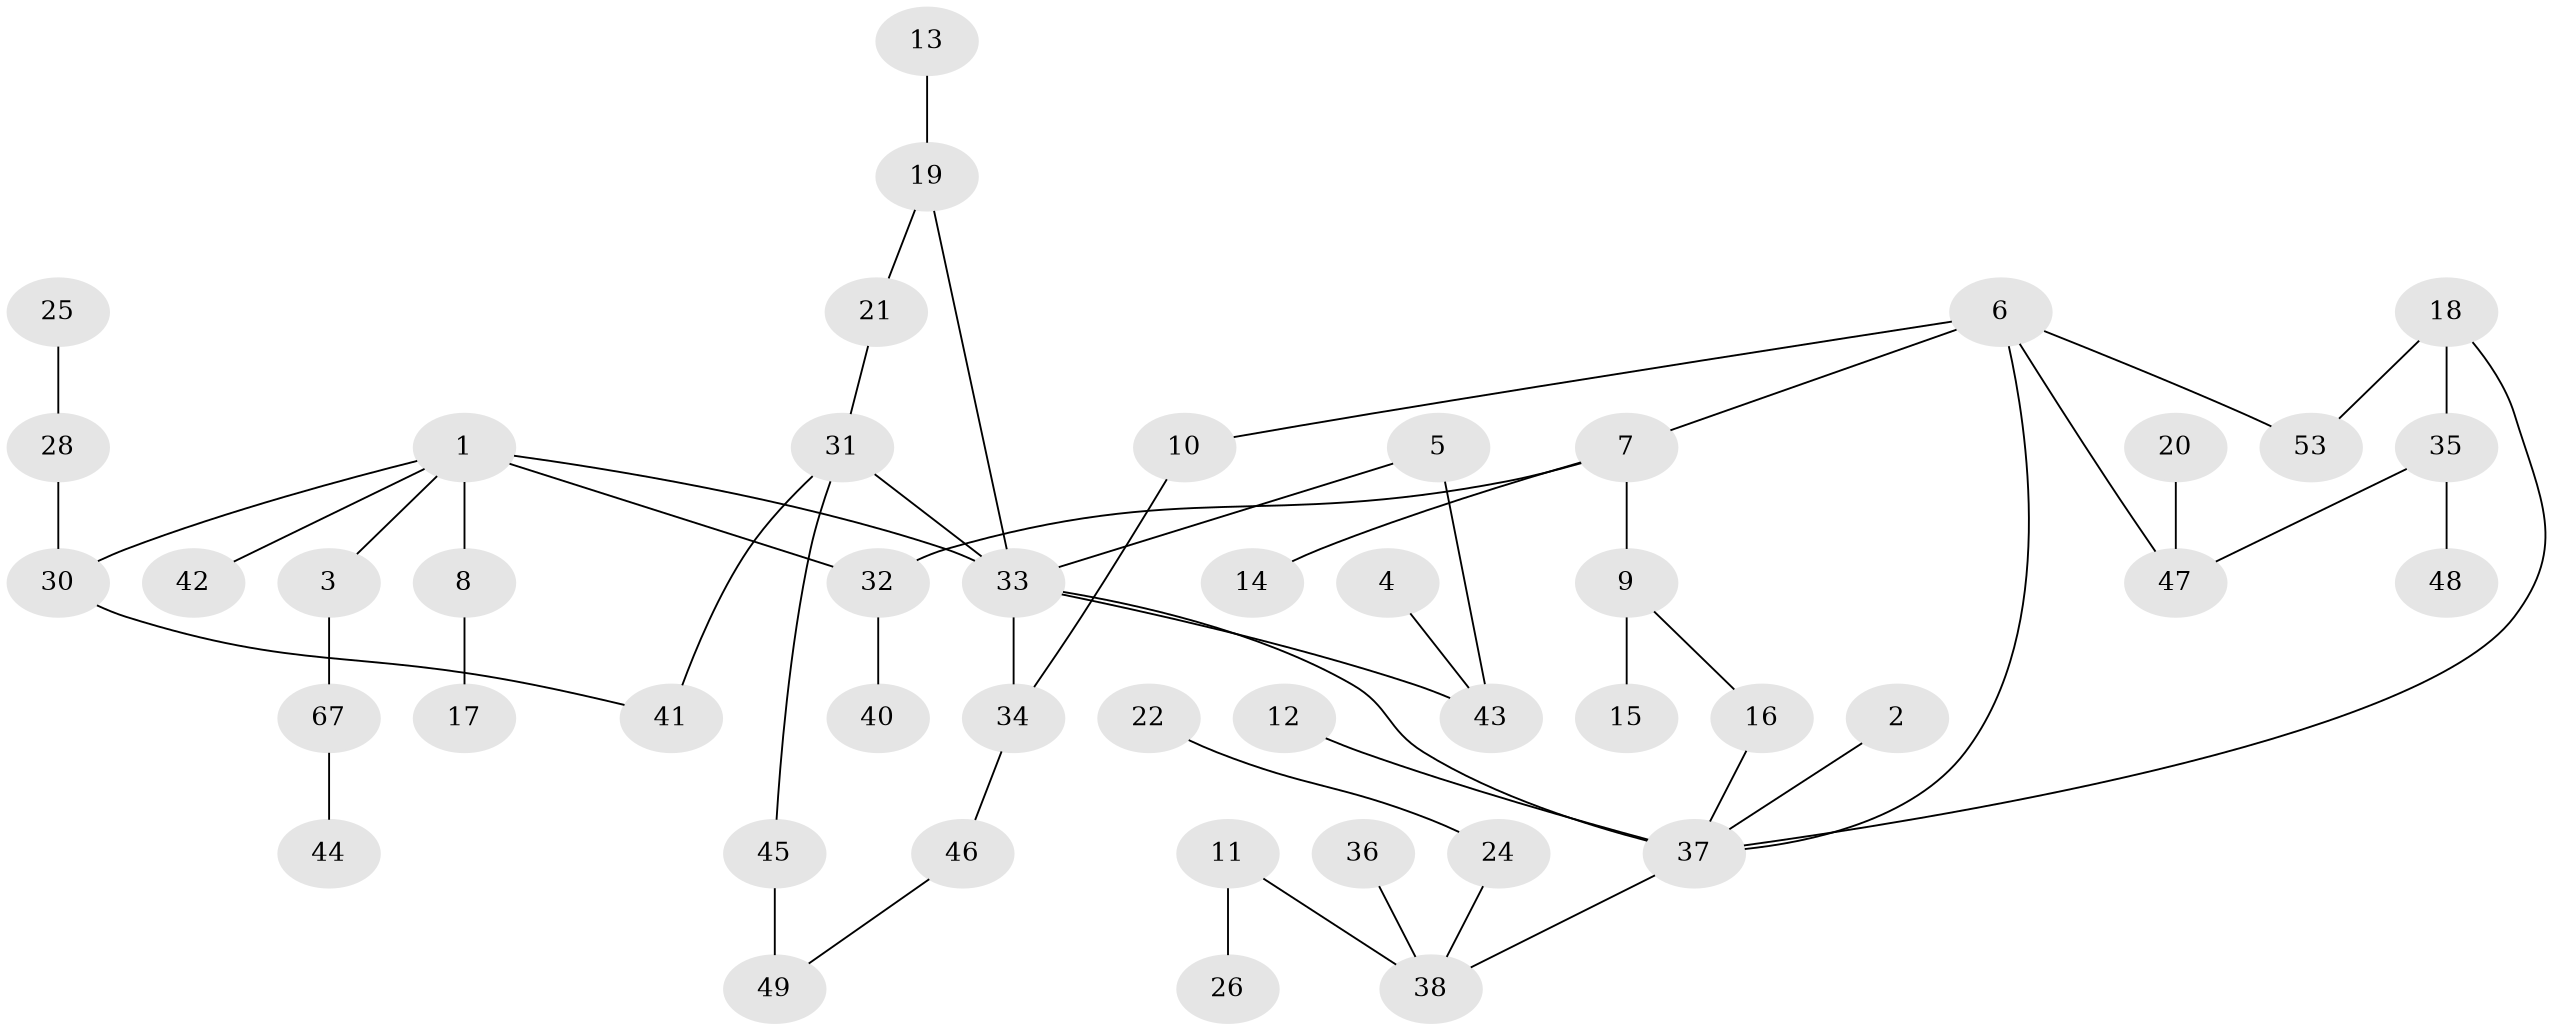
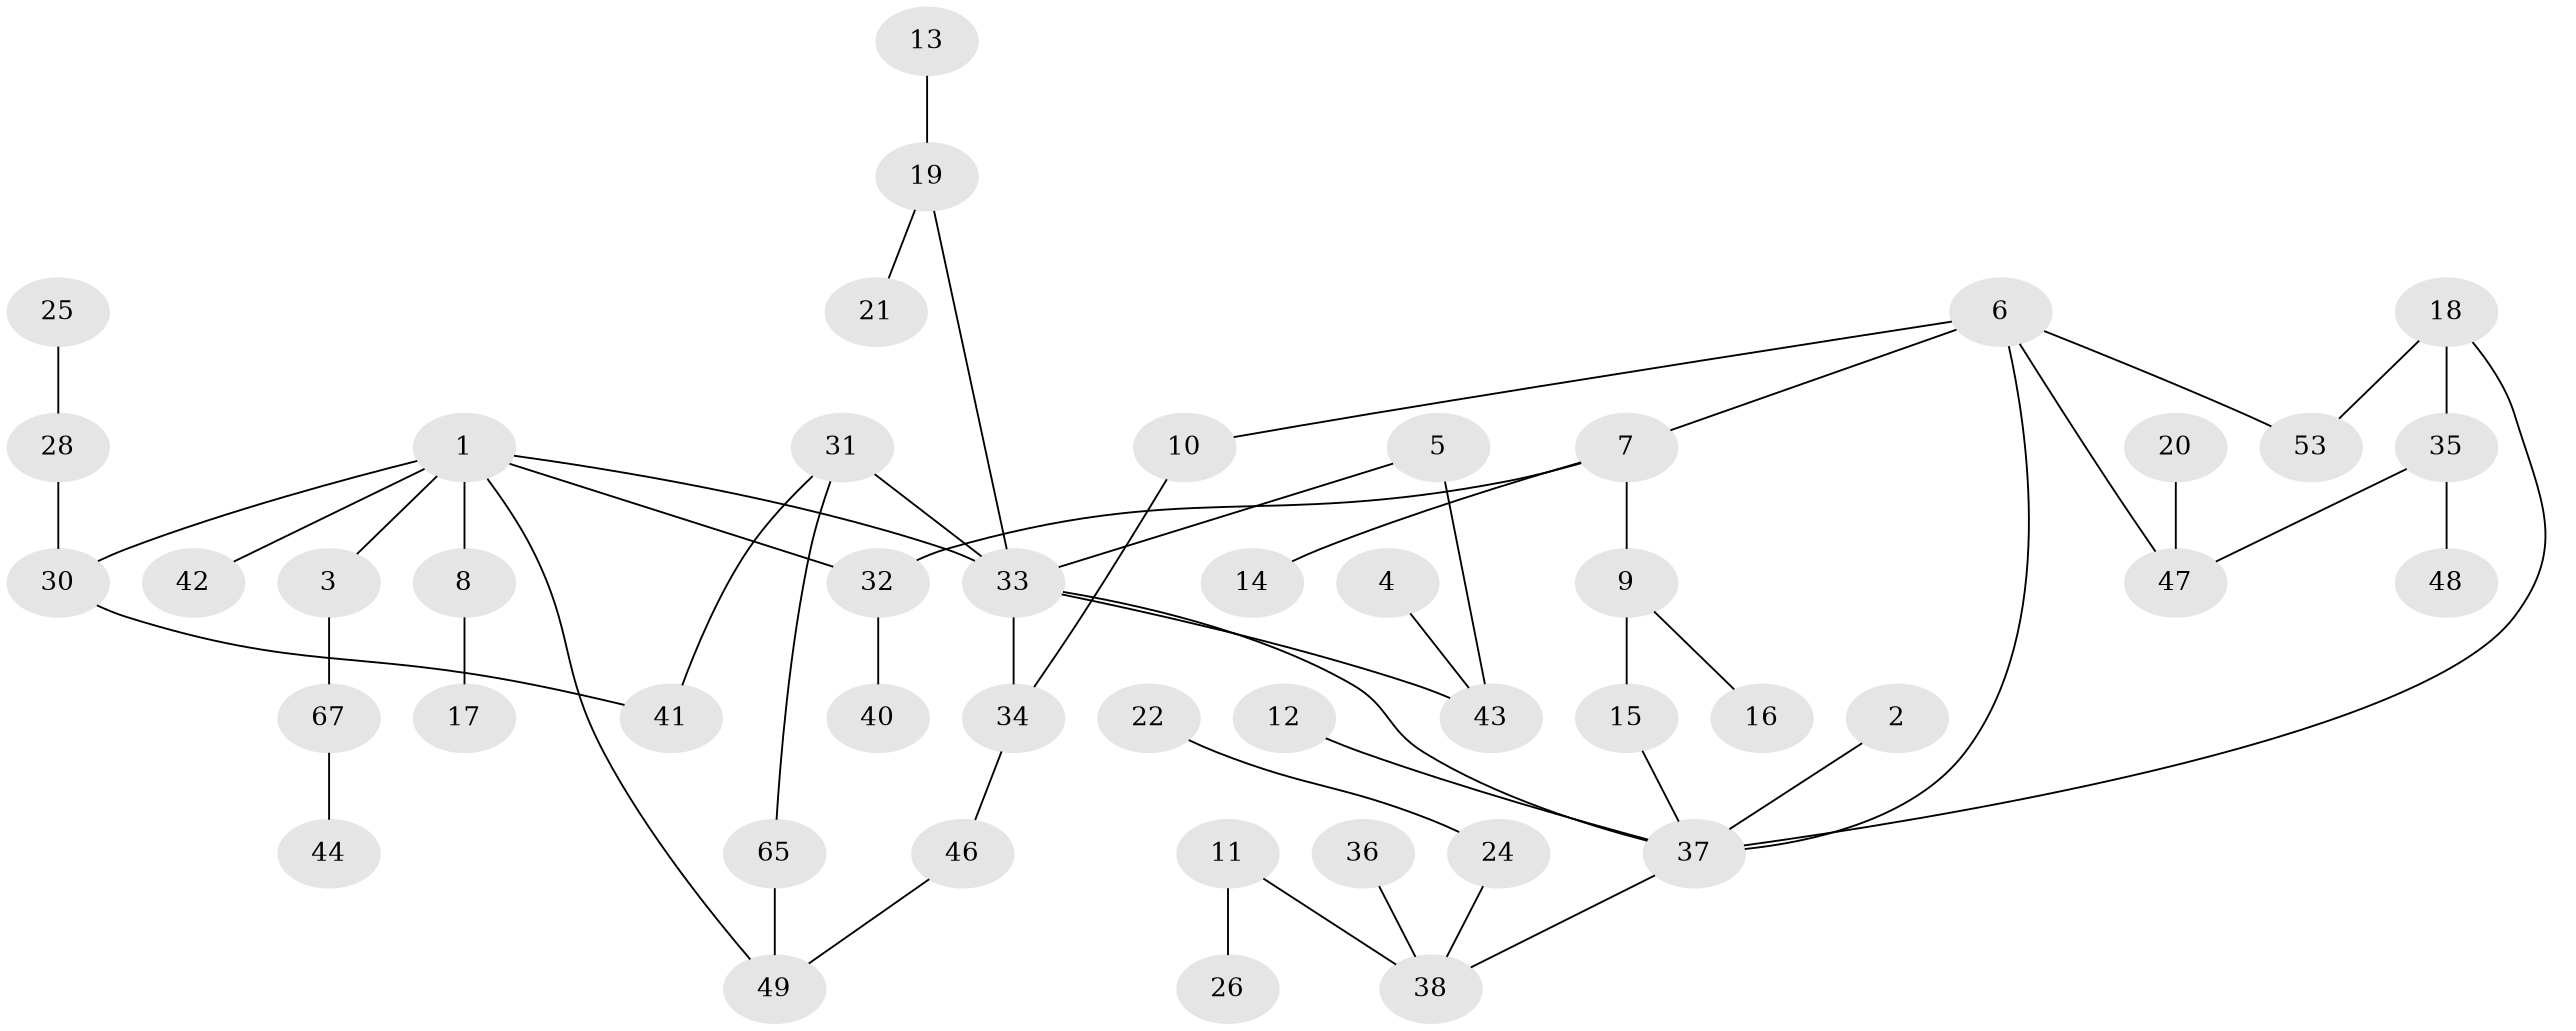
(859, 380) -> none
none -> (594, 732)
(1728, 786) -> (1661, 786)
(775, 854) -> (775, 854)
